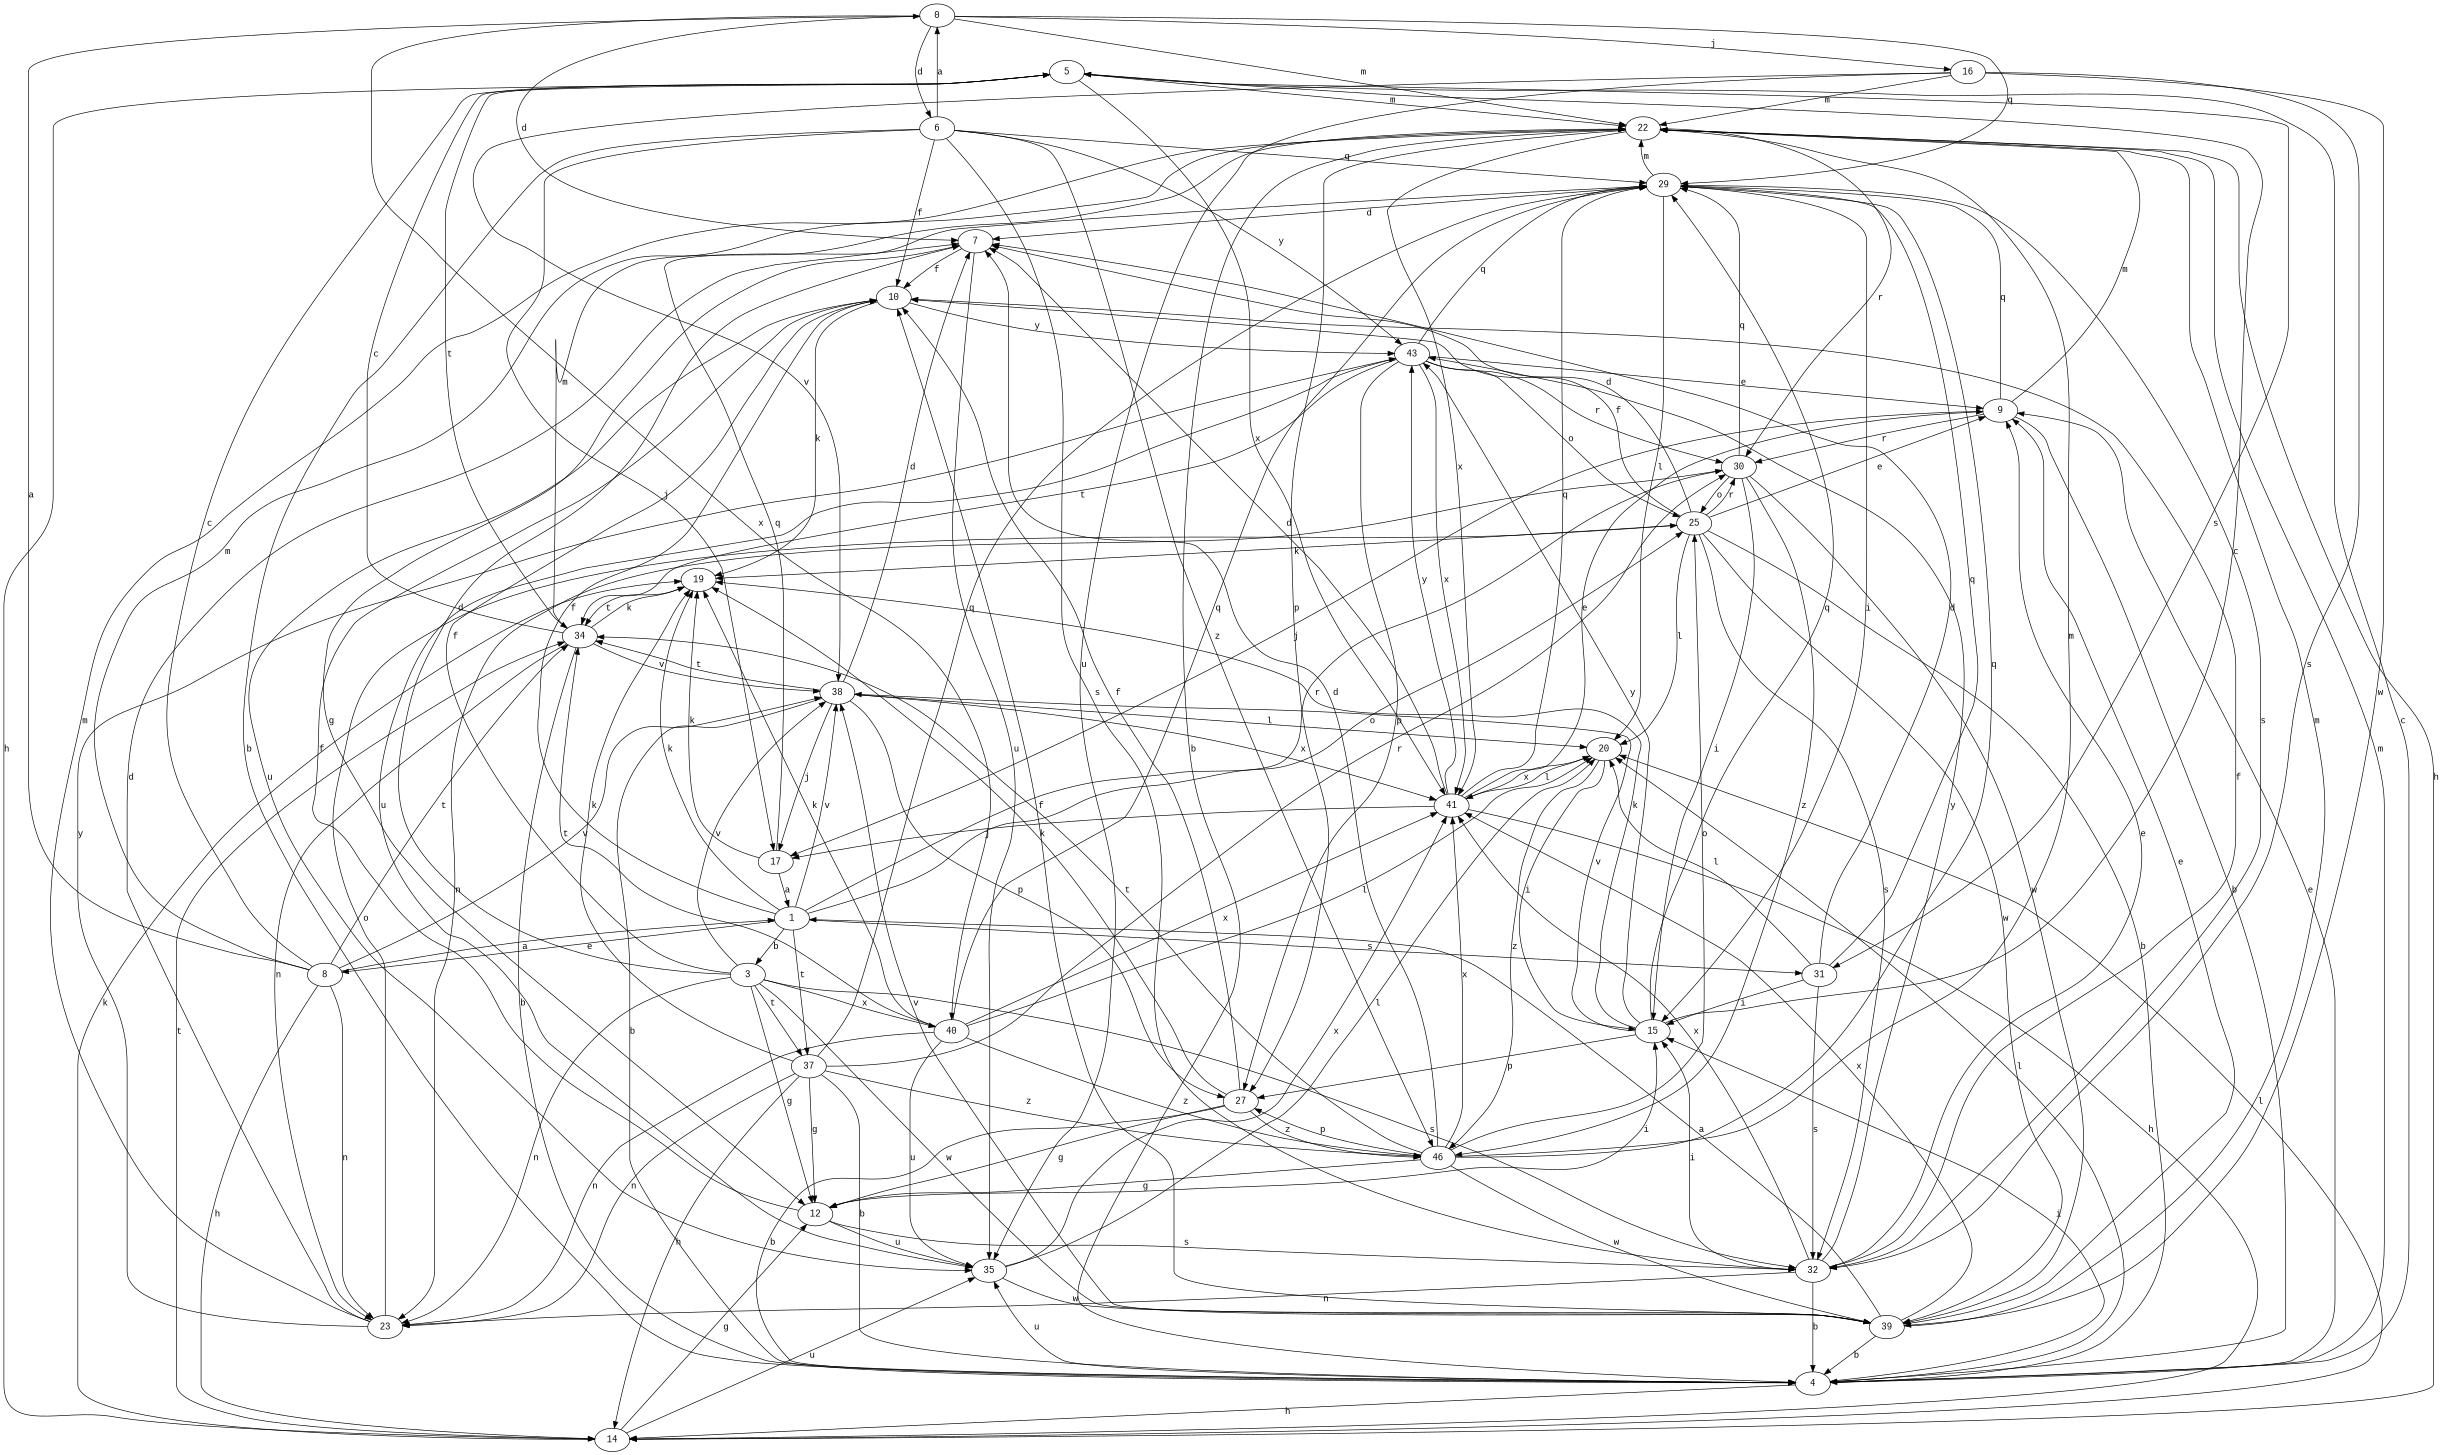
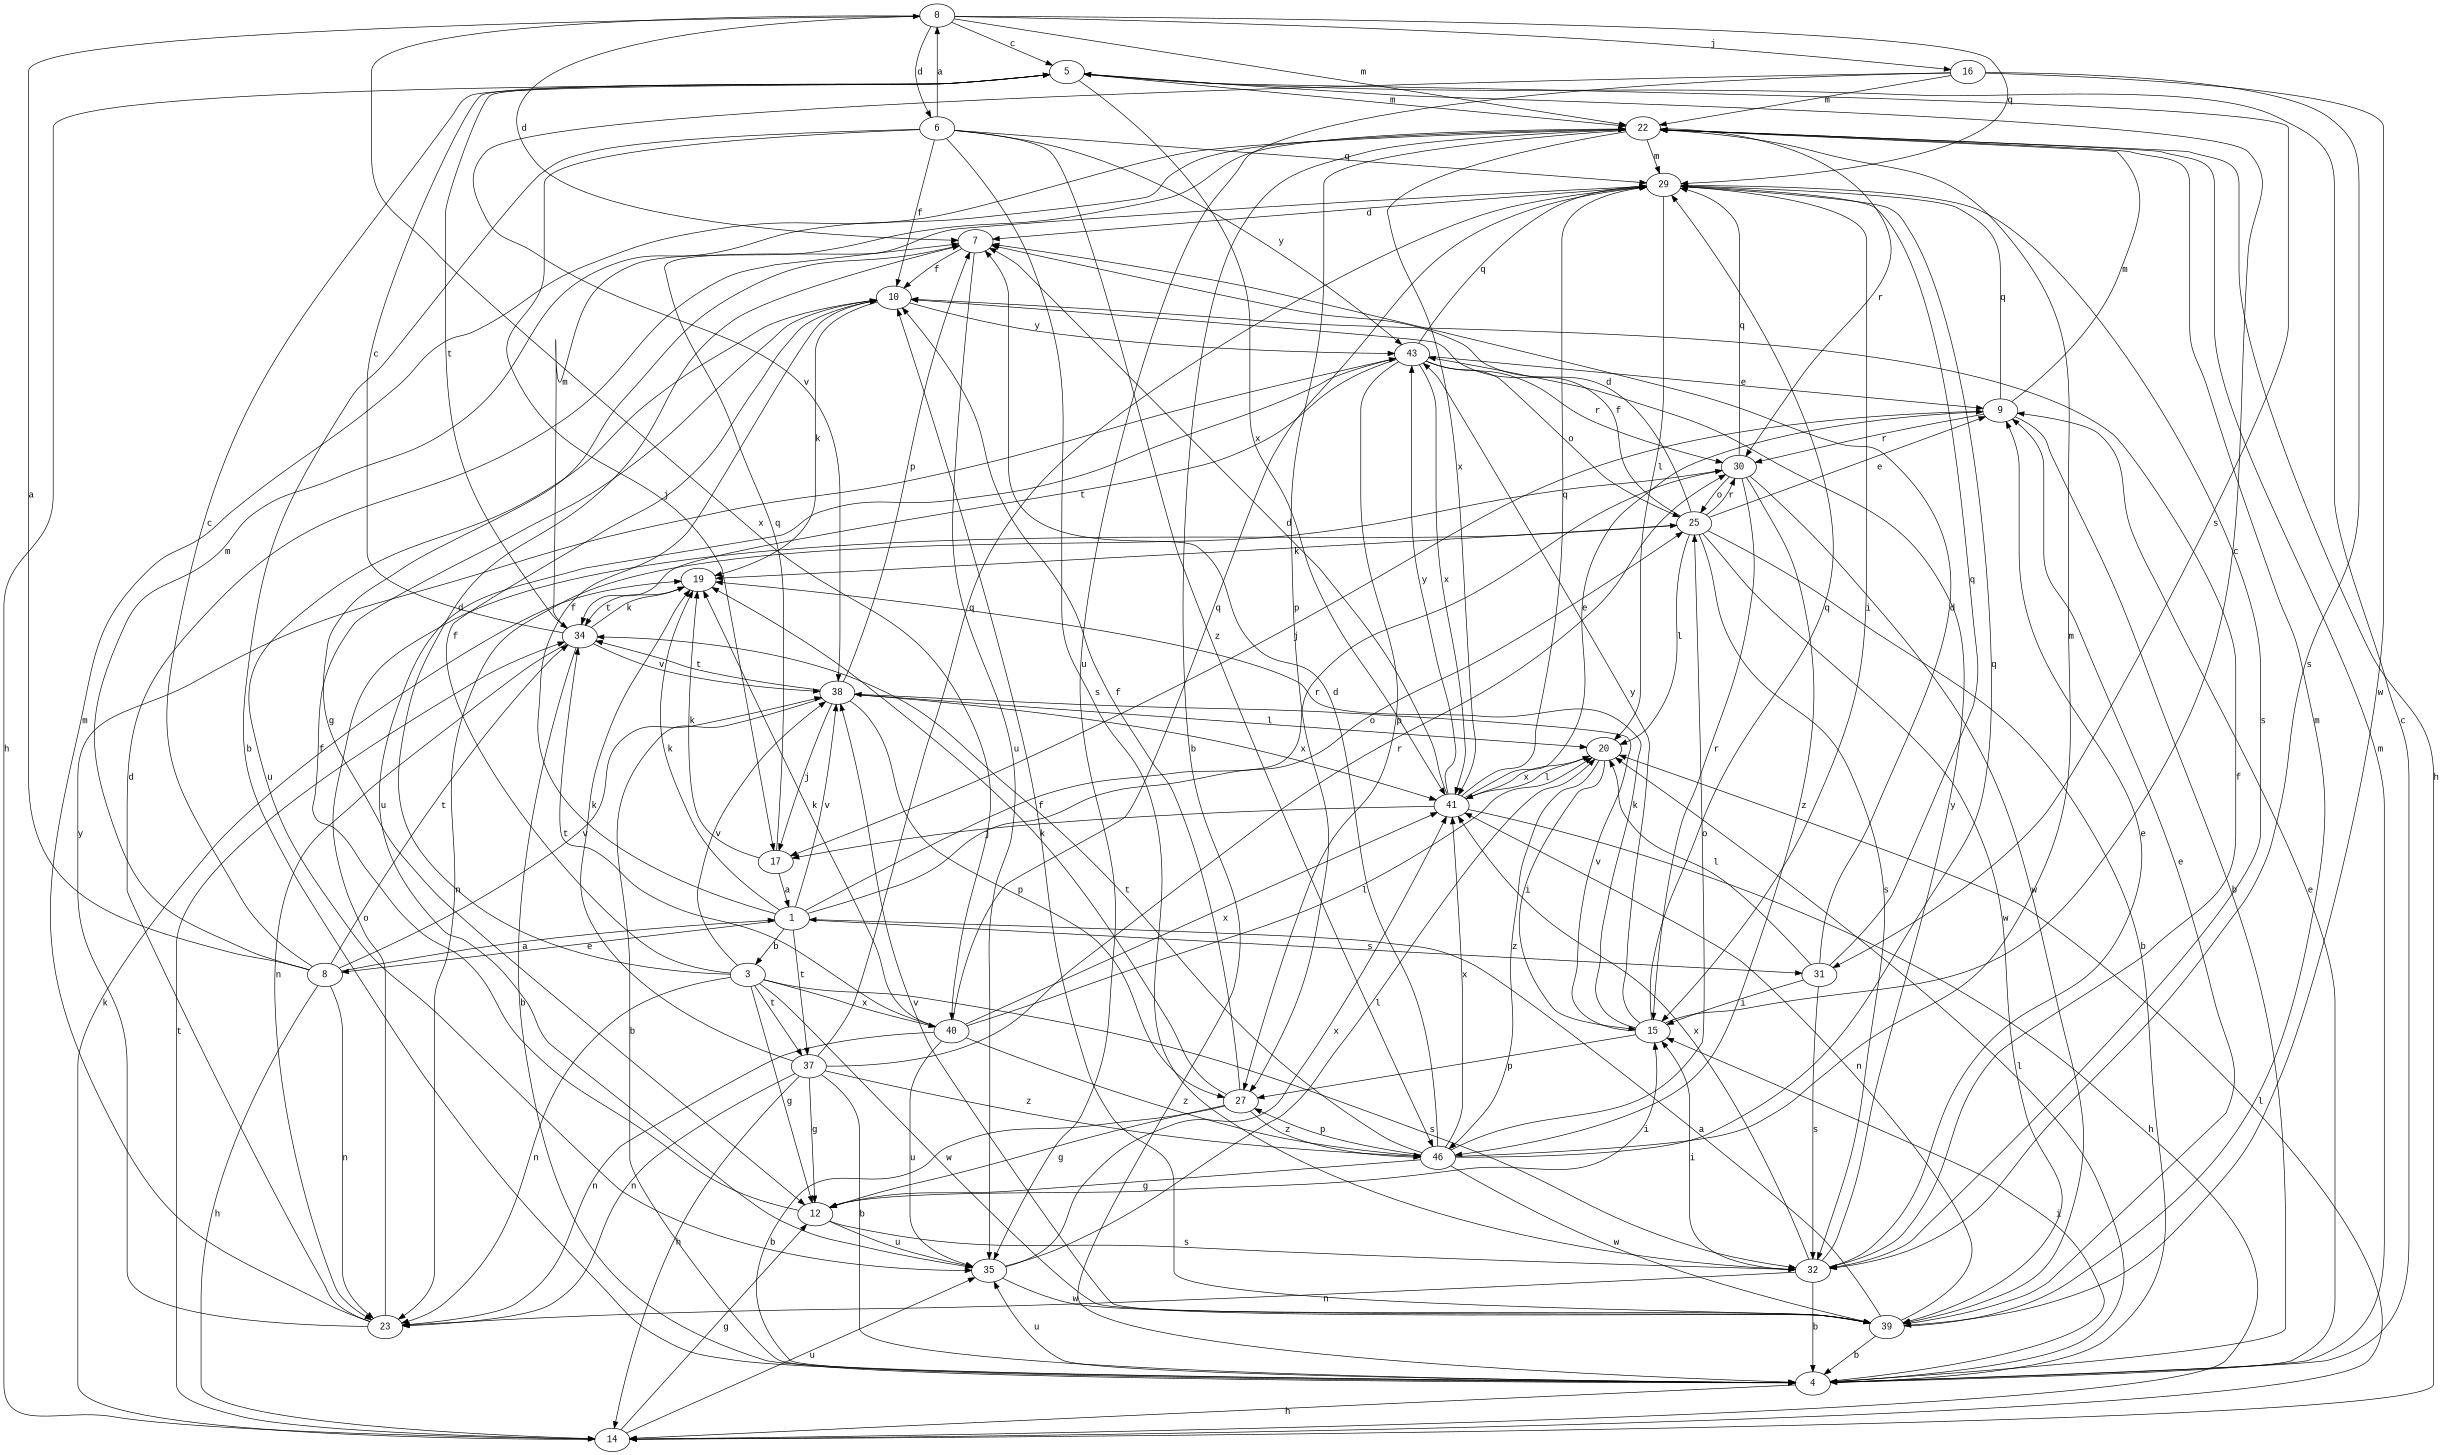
none -> (999, 42)
(1644, 162) -> (1652, 154)
(913, 467) -> (913, 467)
(1717, 749) -> (1717, 749)
(1859, 1066) -> (1859, 1066)
